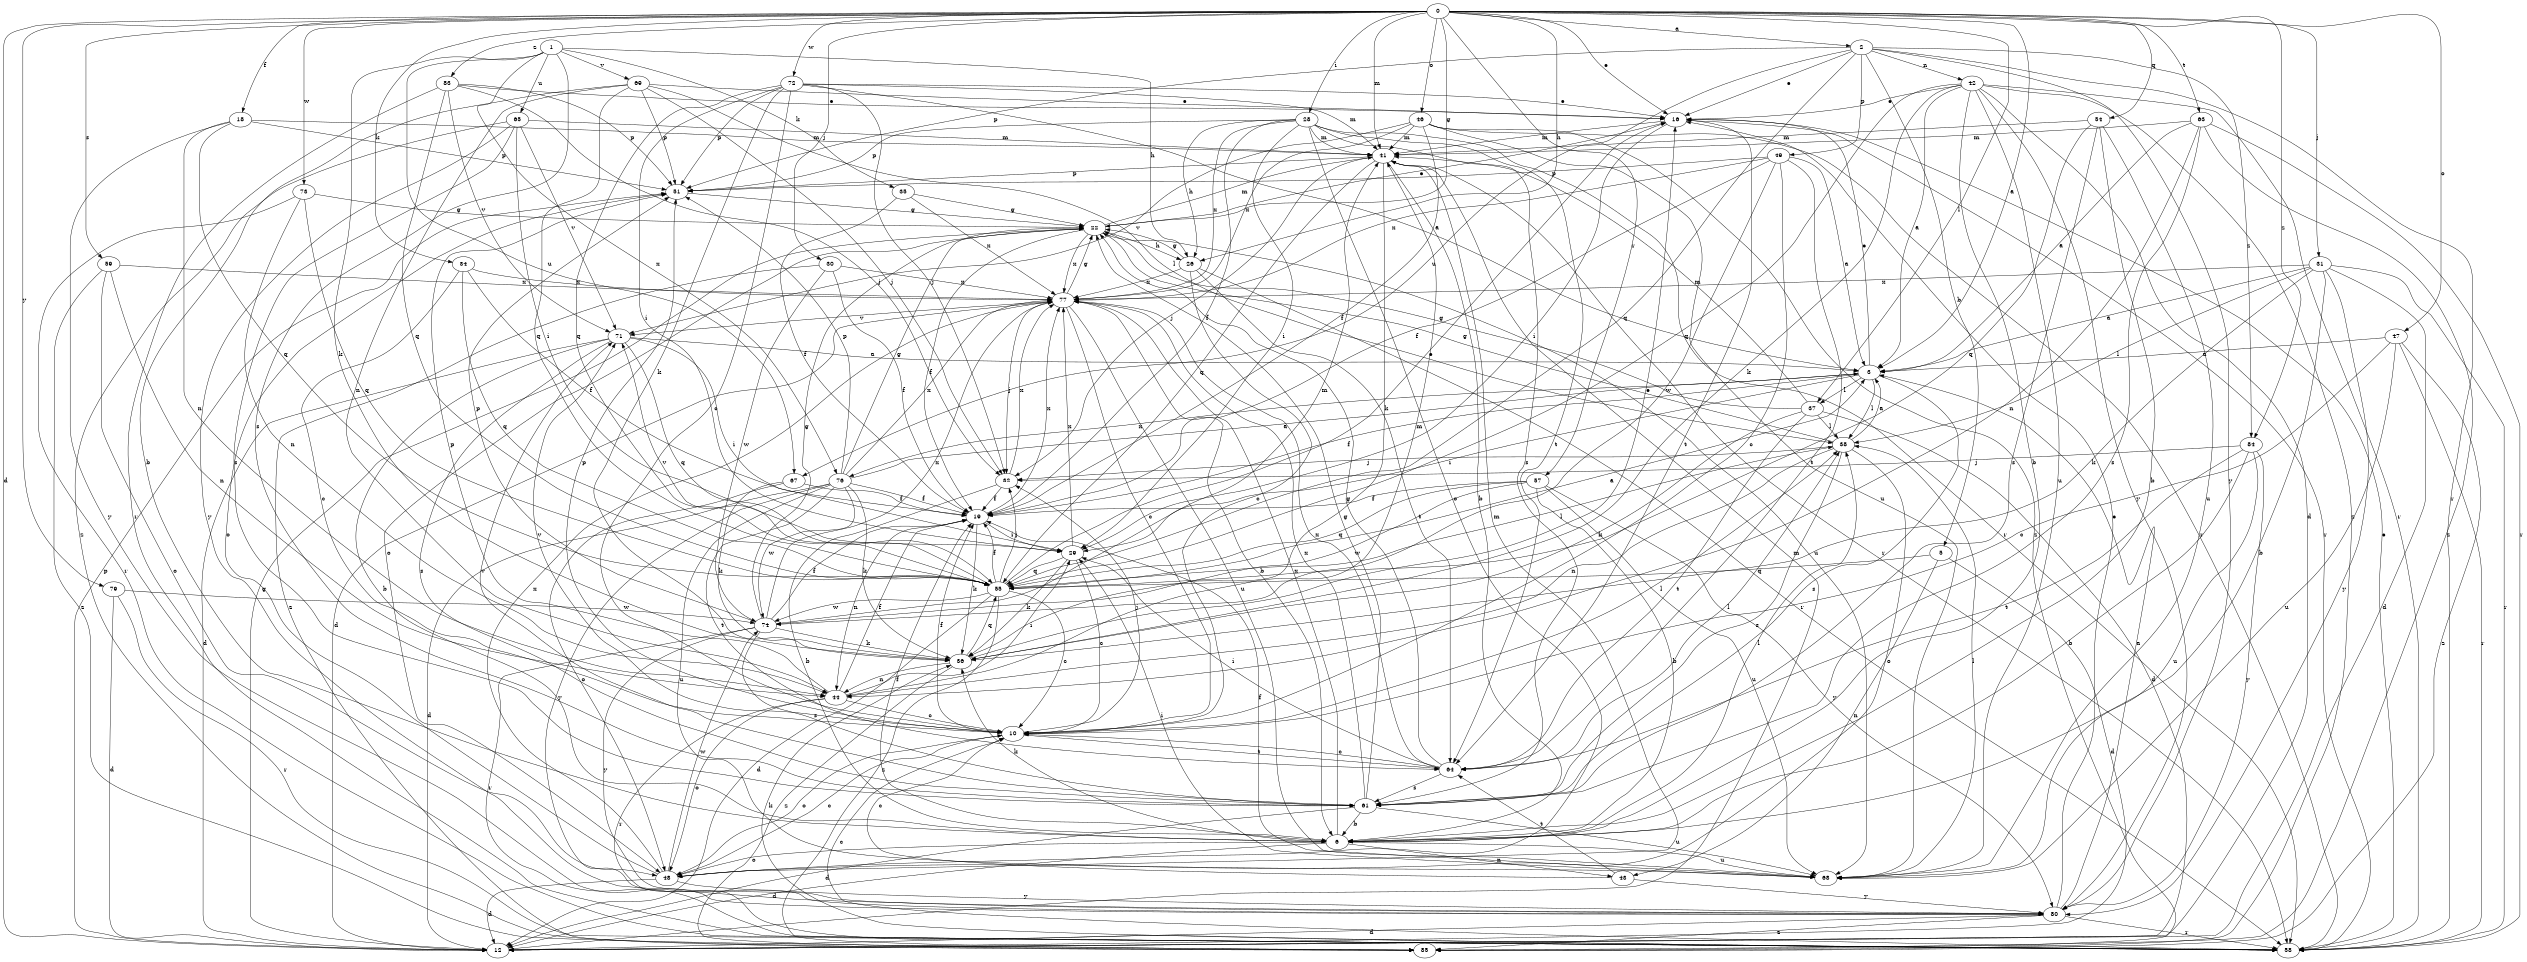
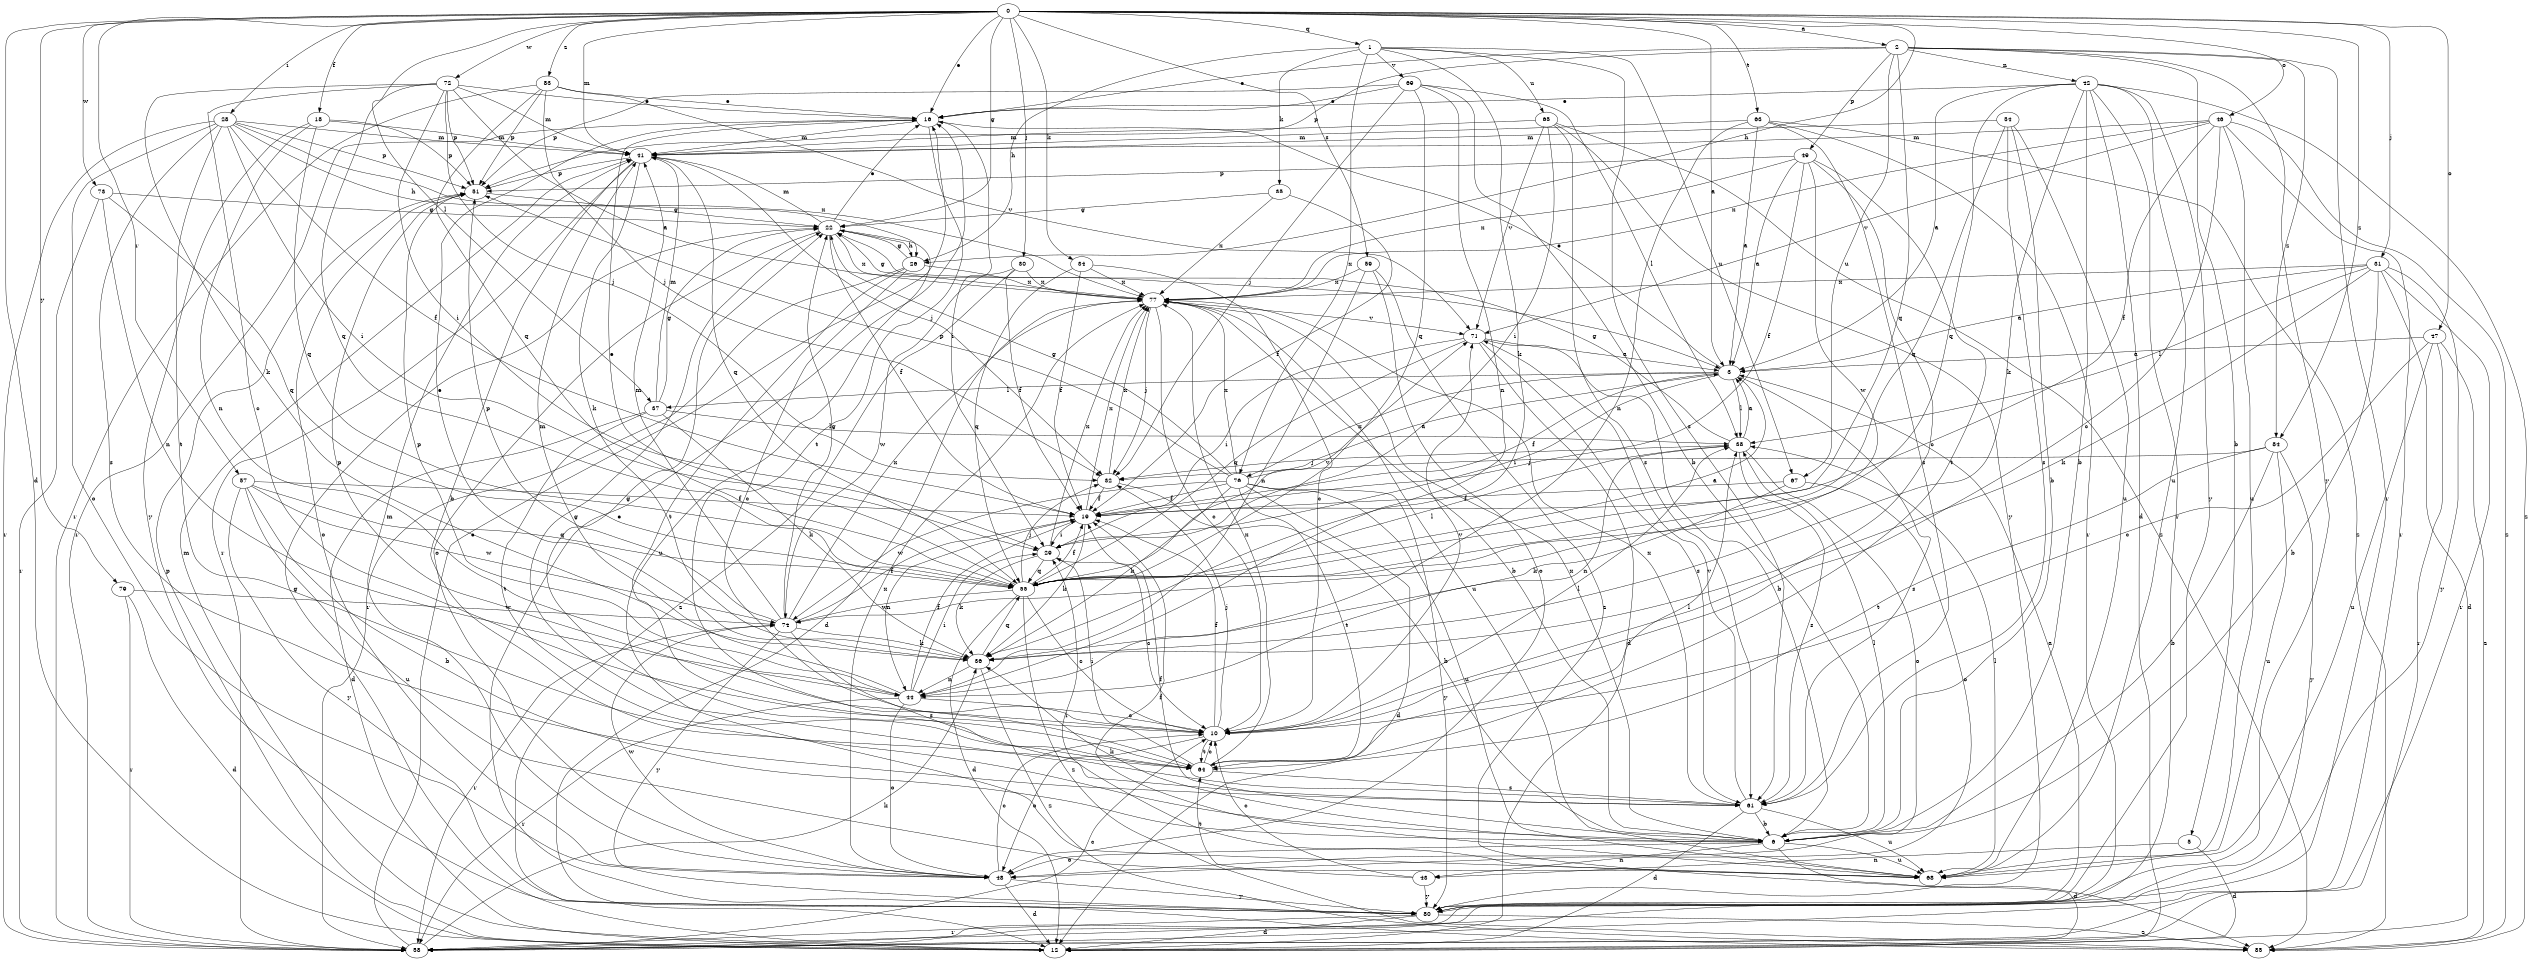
(1849, 15) -> (1189, 18)
none -> (1832, 561)
(1472, 578) -> none
